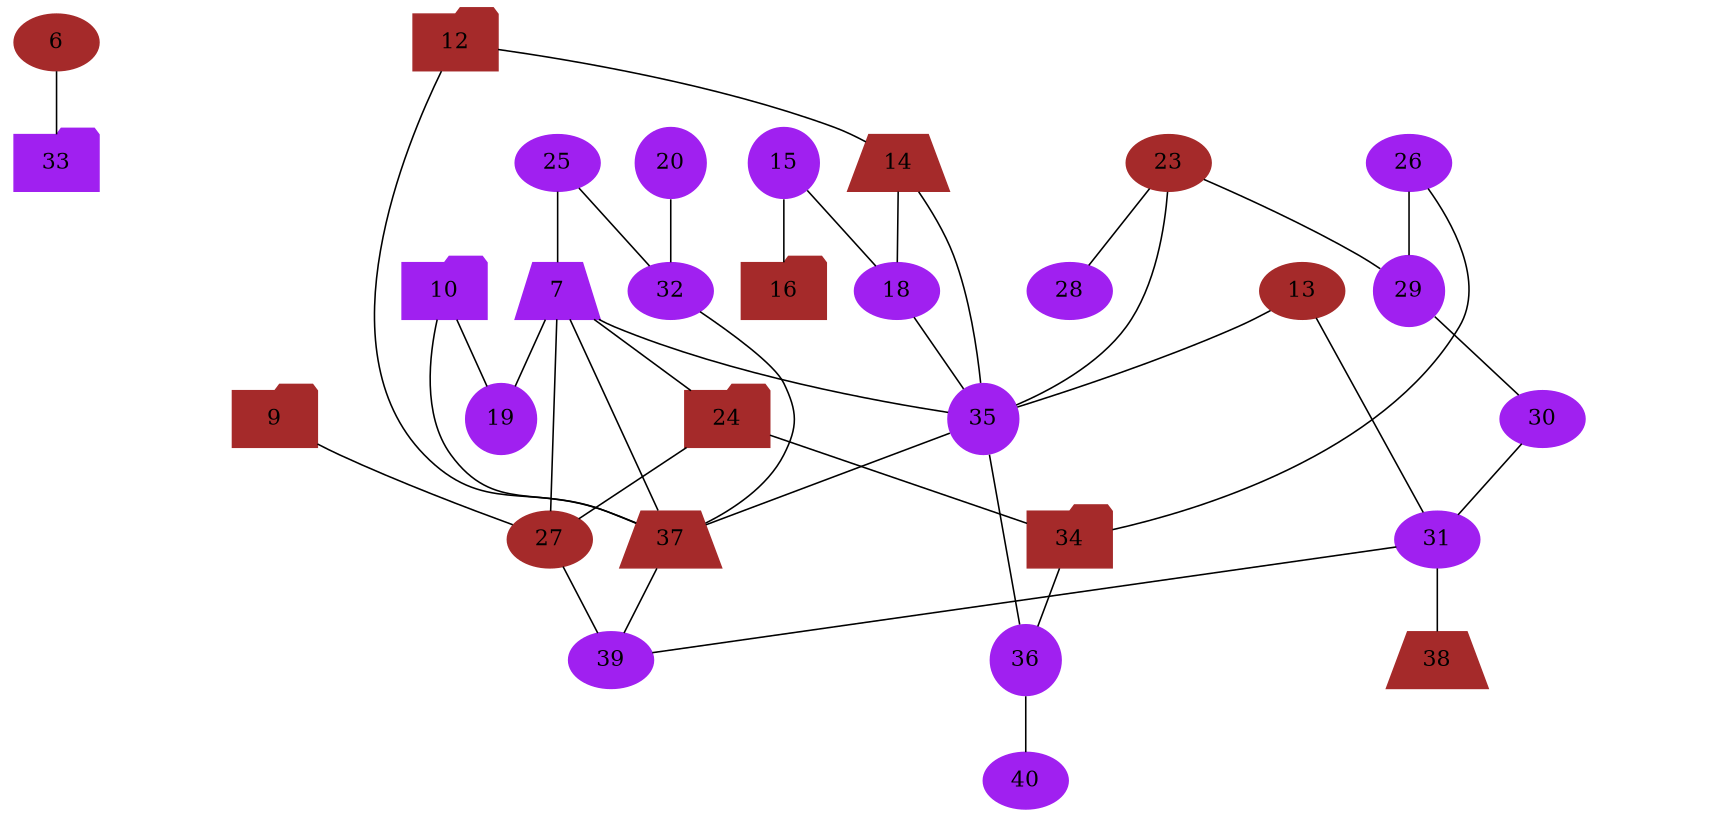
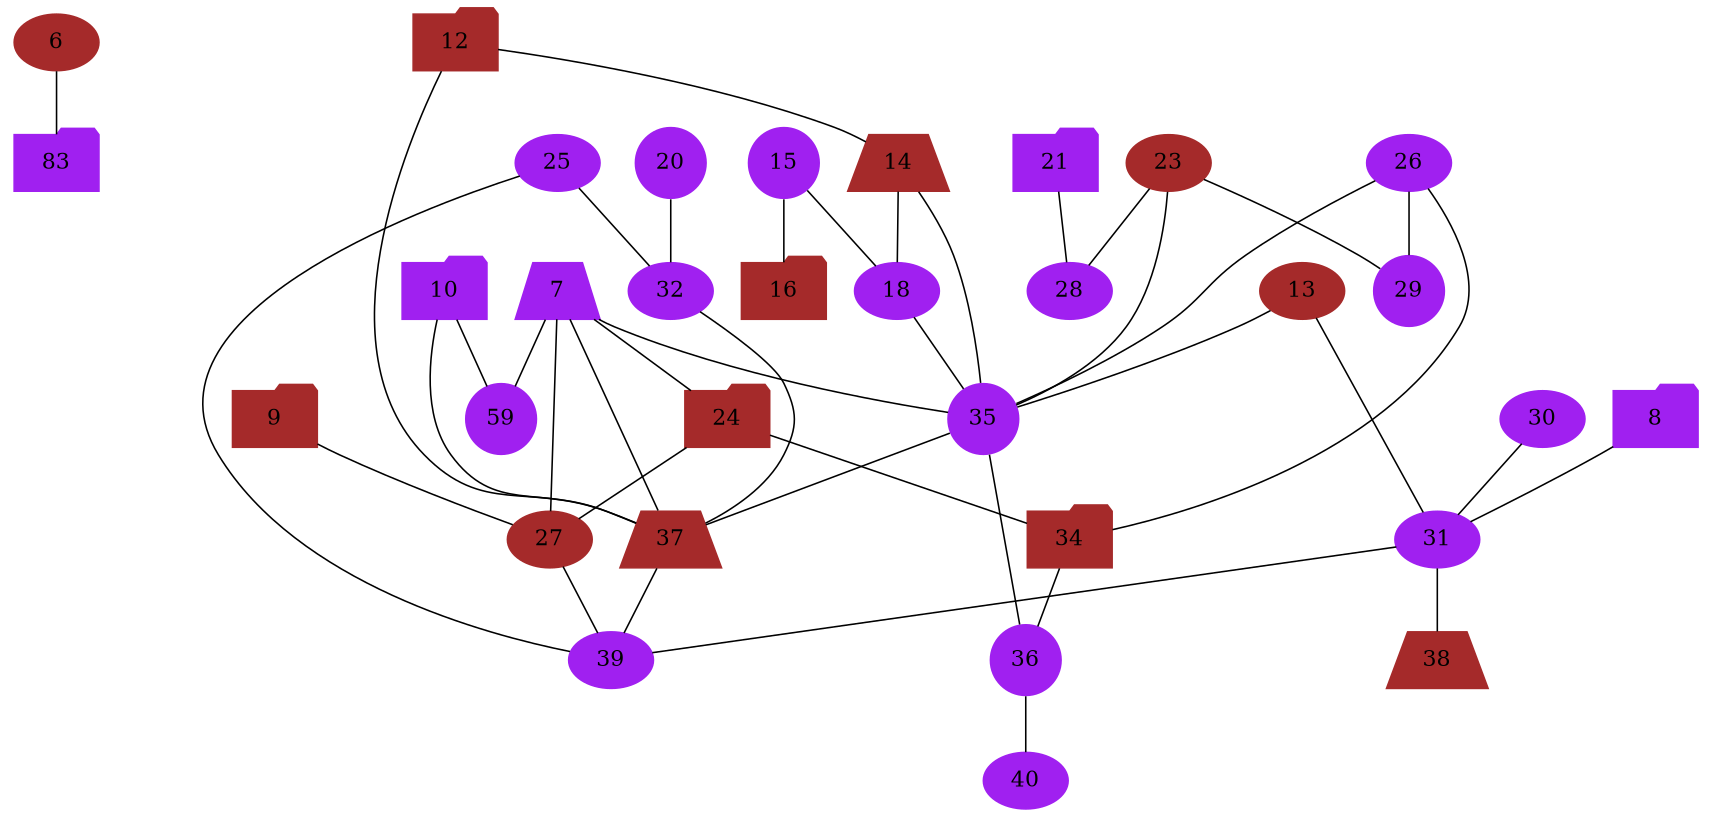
(57, 163) -> (57, 163)
none -> (1056, 163)
(558, 227) -> (211, 431)
none -> (1199, 297)
(1477, 356) -> none
(501, 419) -> (501, 419)
none -> (1656, 419)
